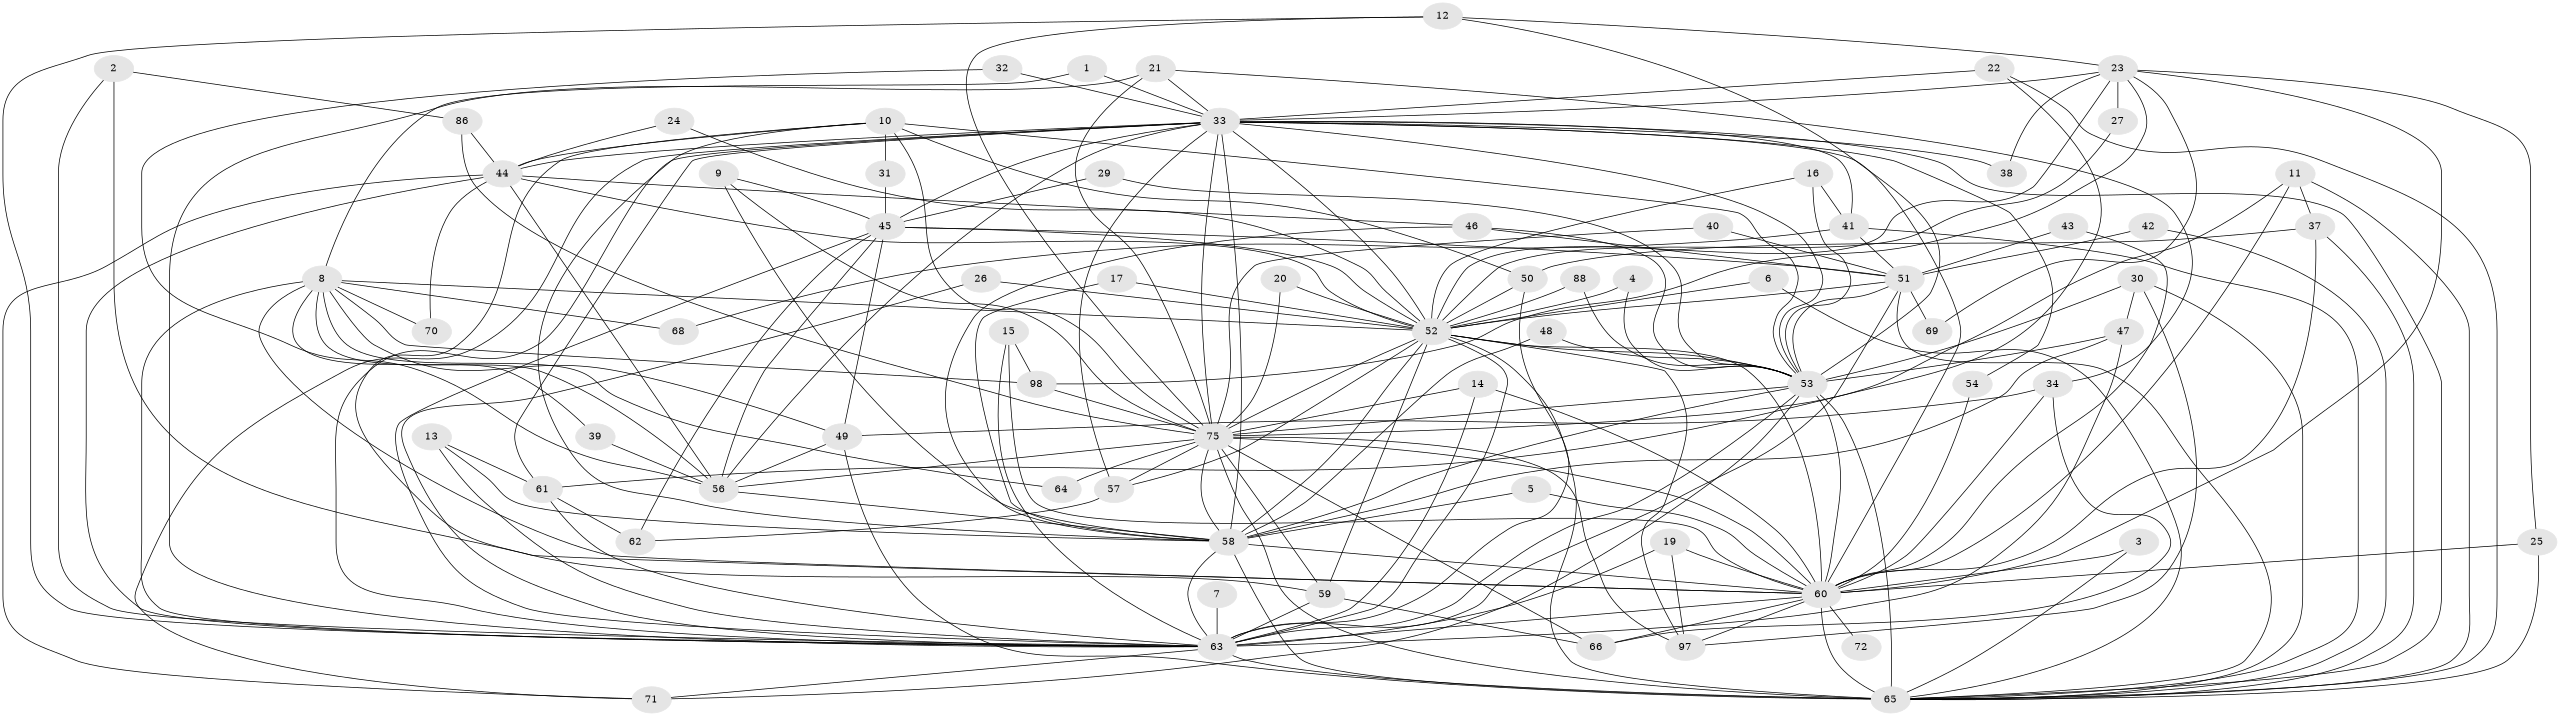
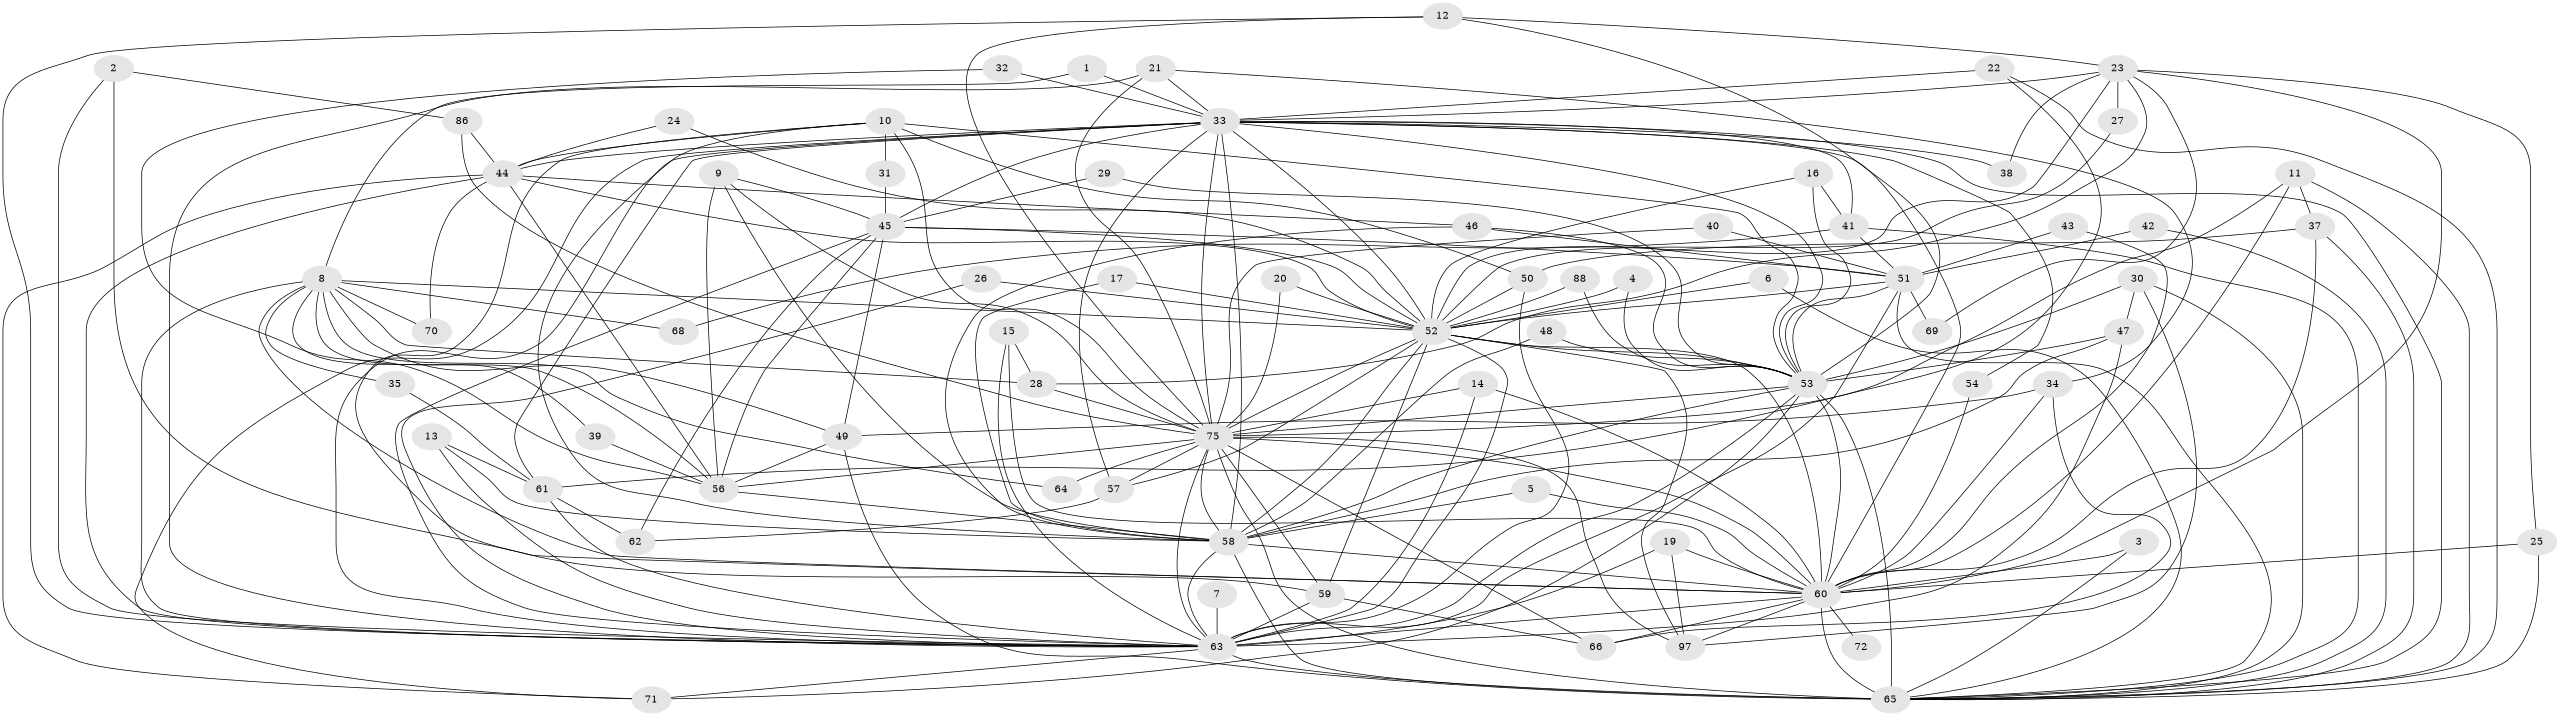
(947, 250) -> (709, 331)
none -> (395, 384)
(1037, 384) -> (1037, 384)
none -> (1178, 550)
(1551, 606) -> none
